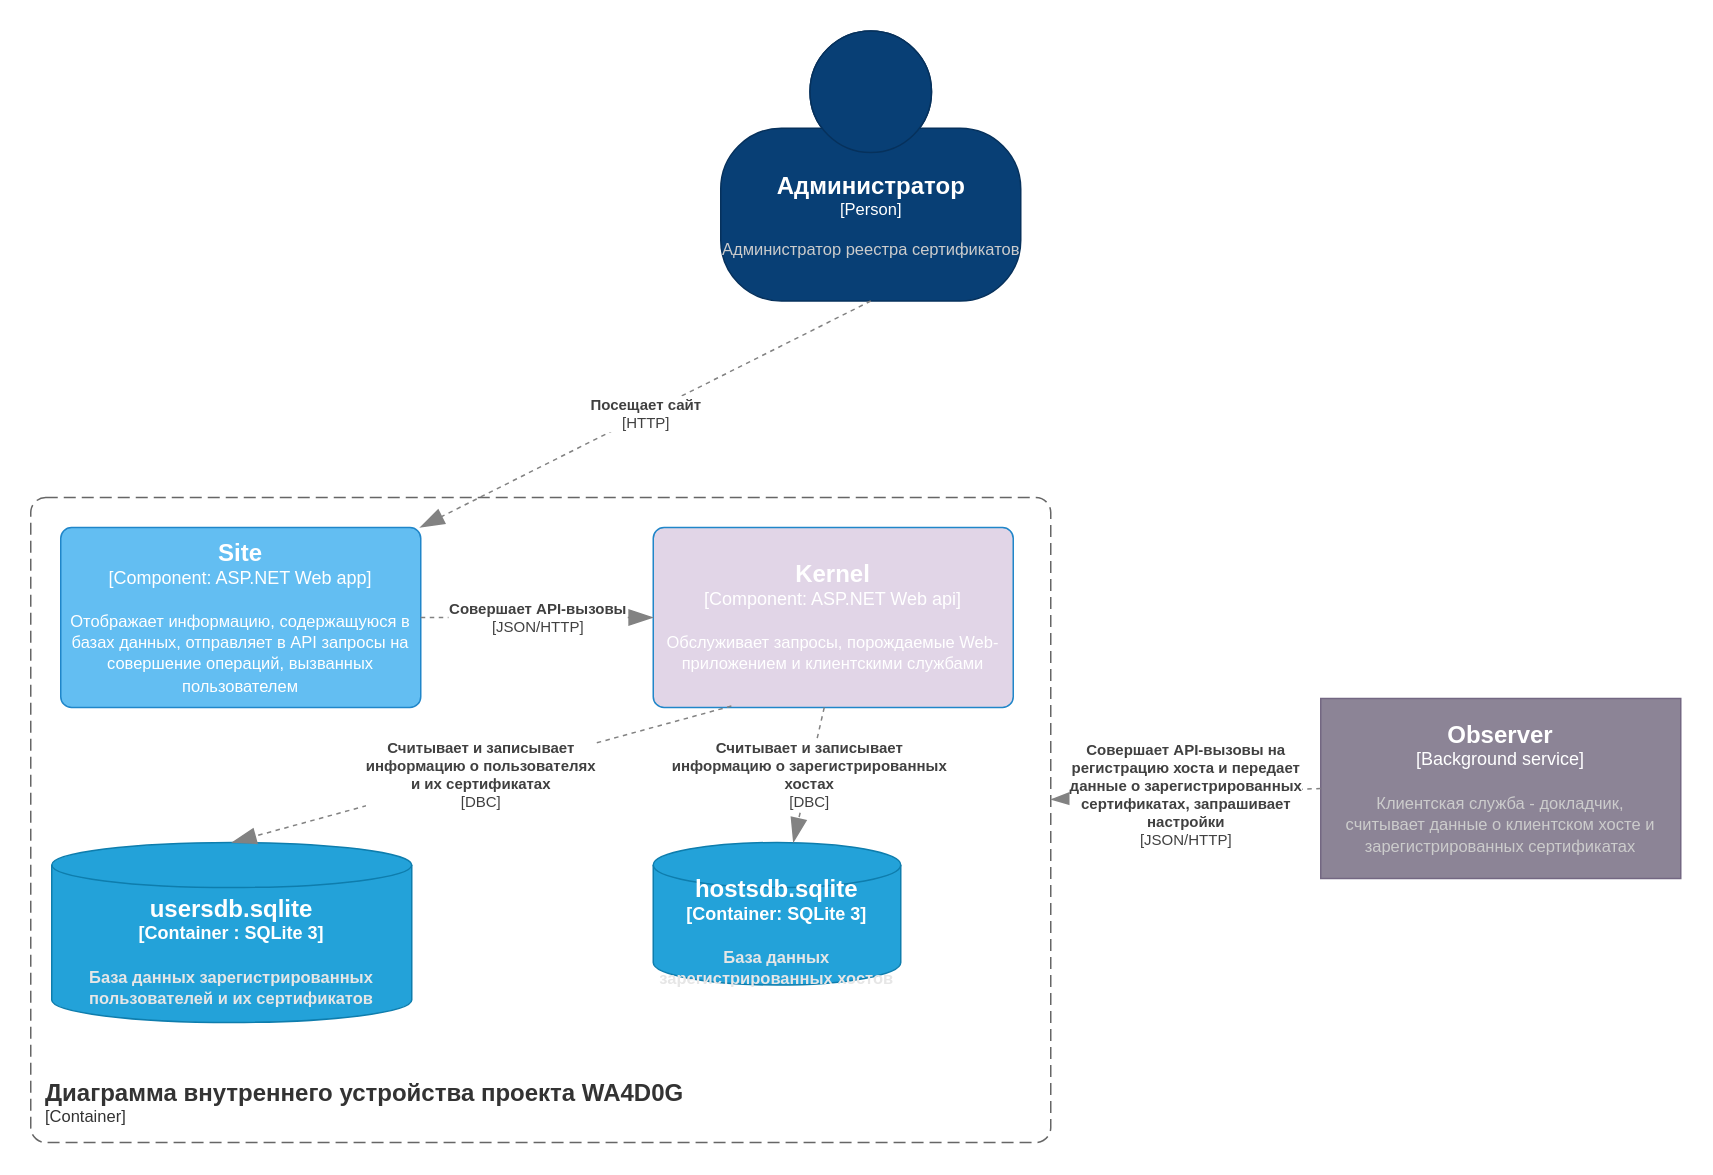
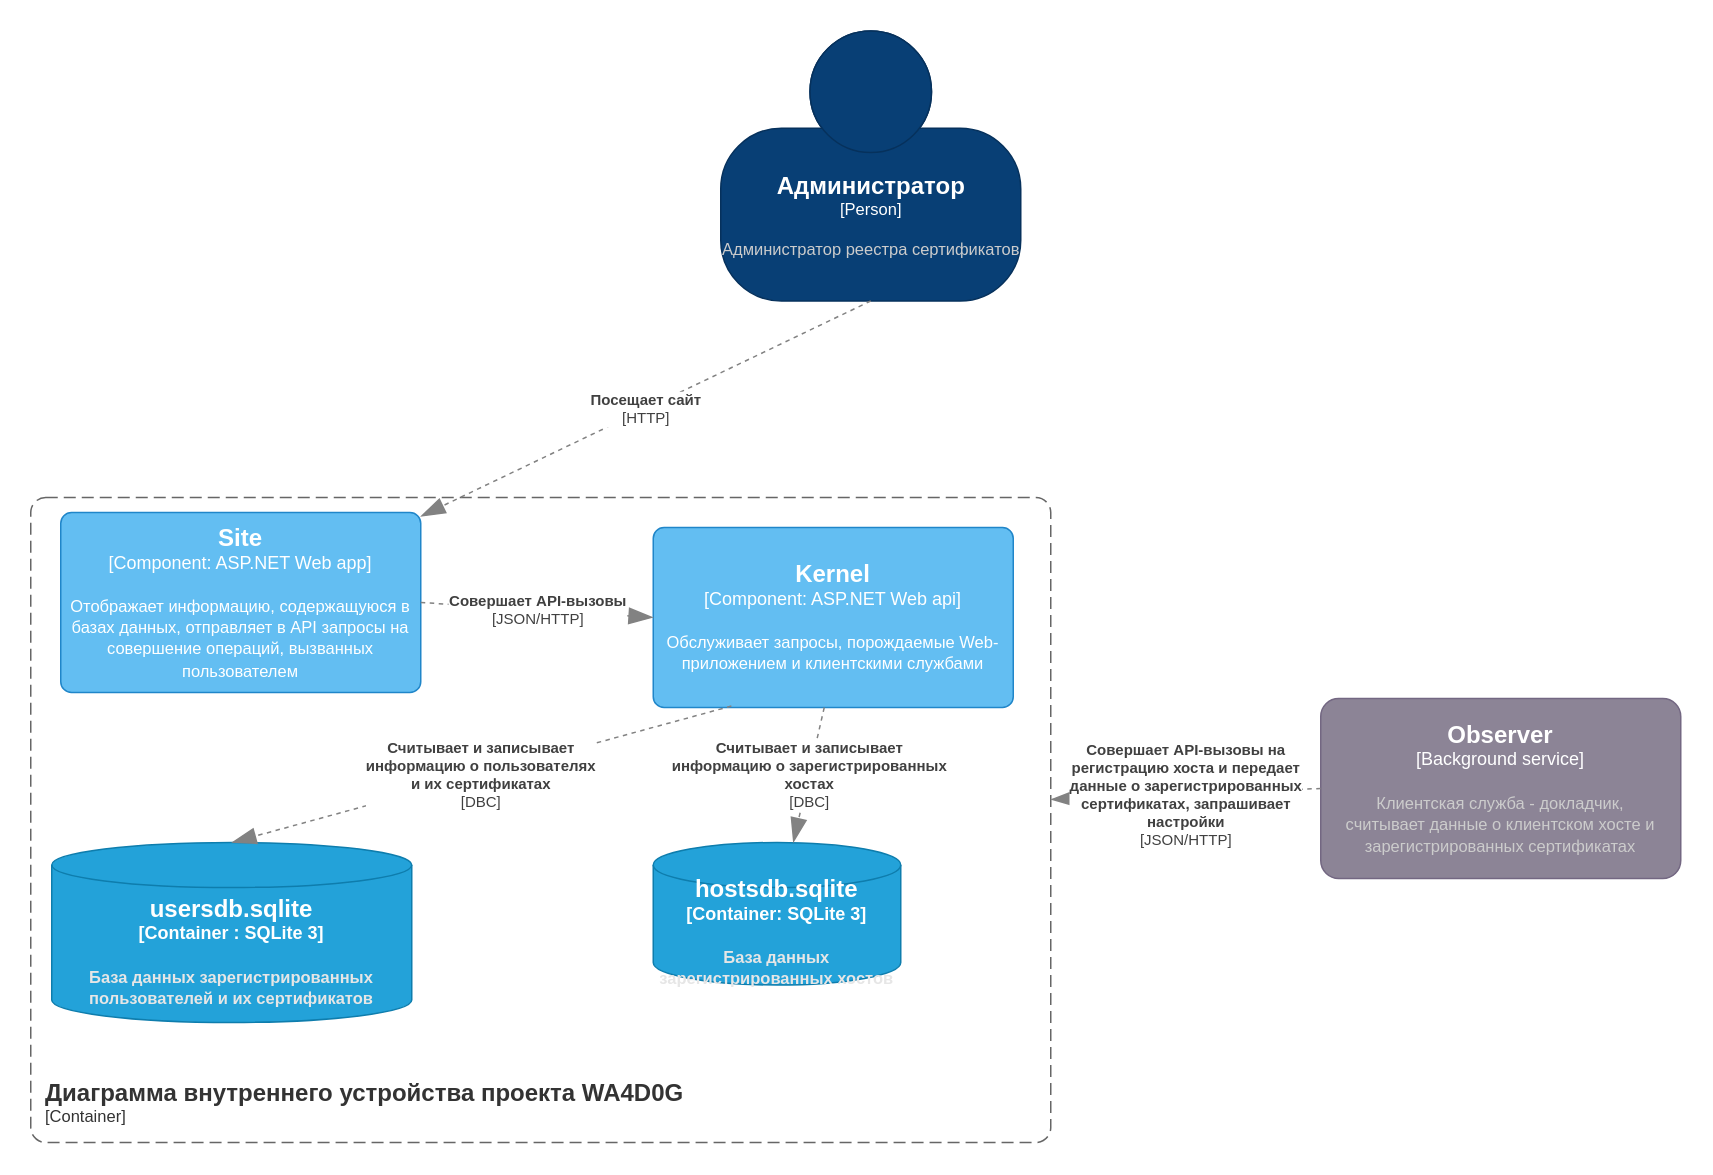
(241, 617) -> (241, 602)
(833, 617) -> (833, 617)
(1501, 788) -> (1501, 788)
